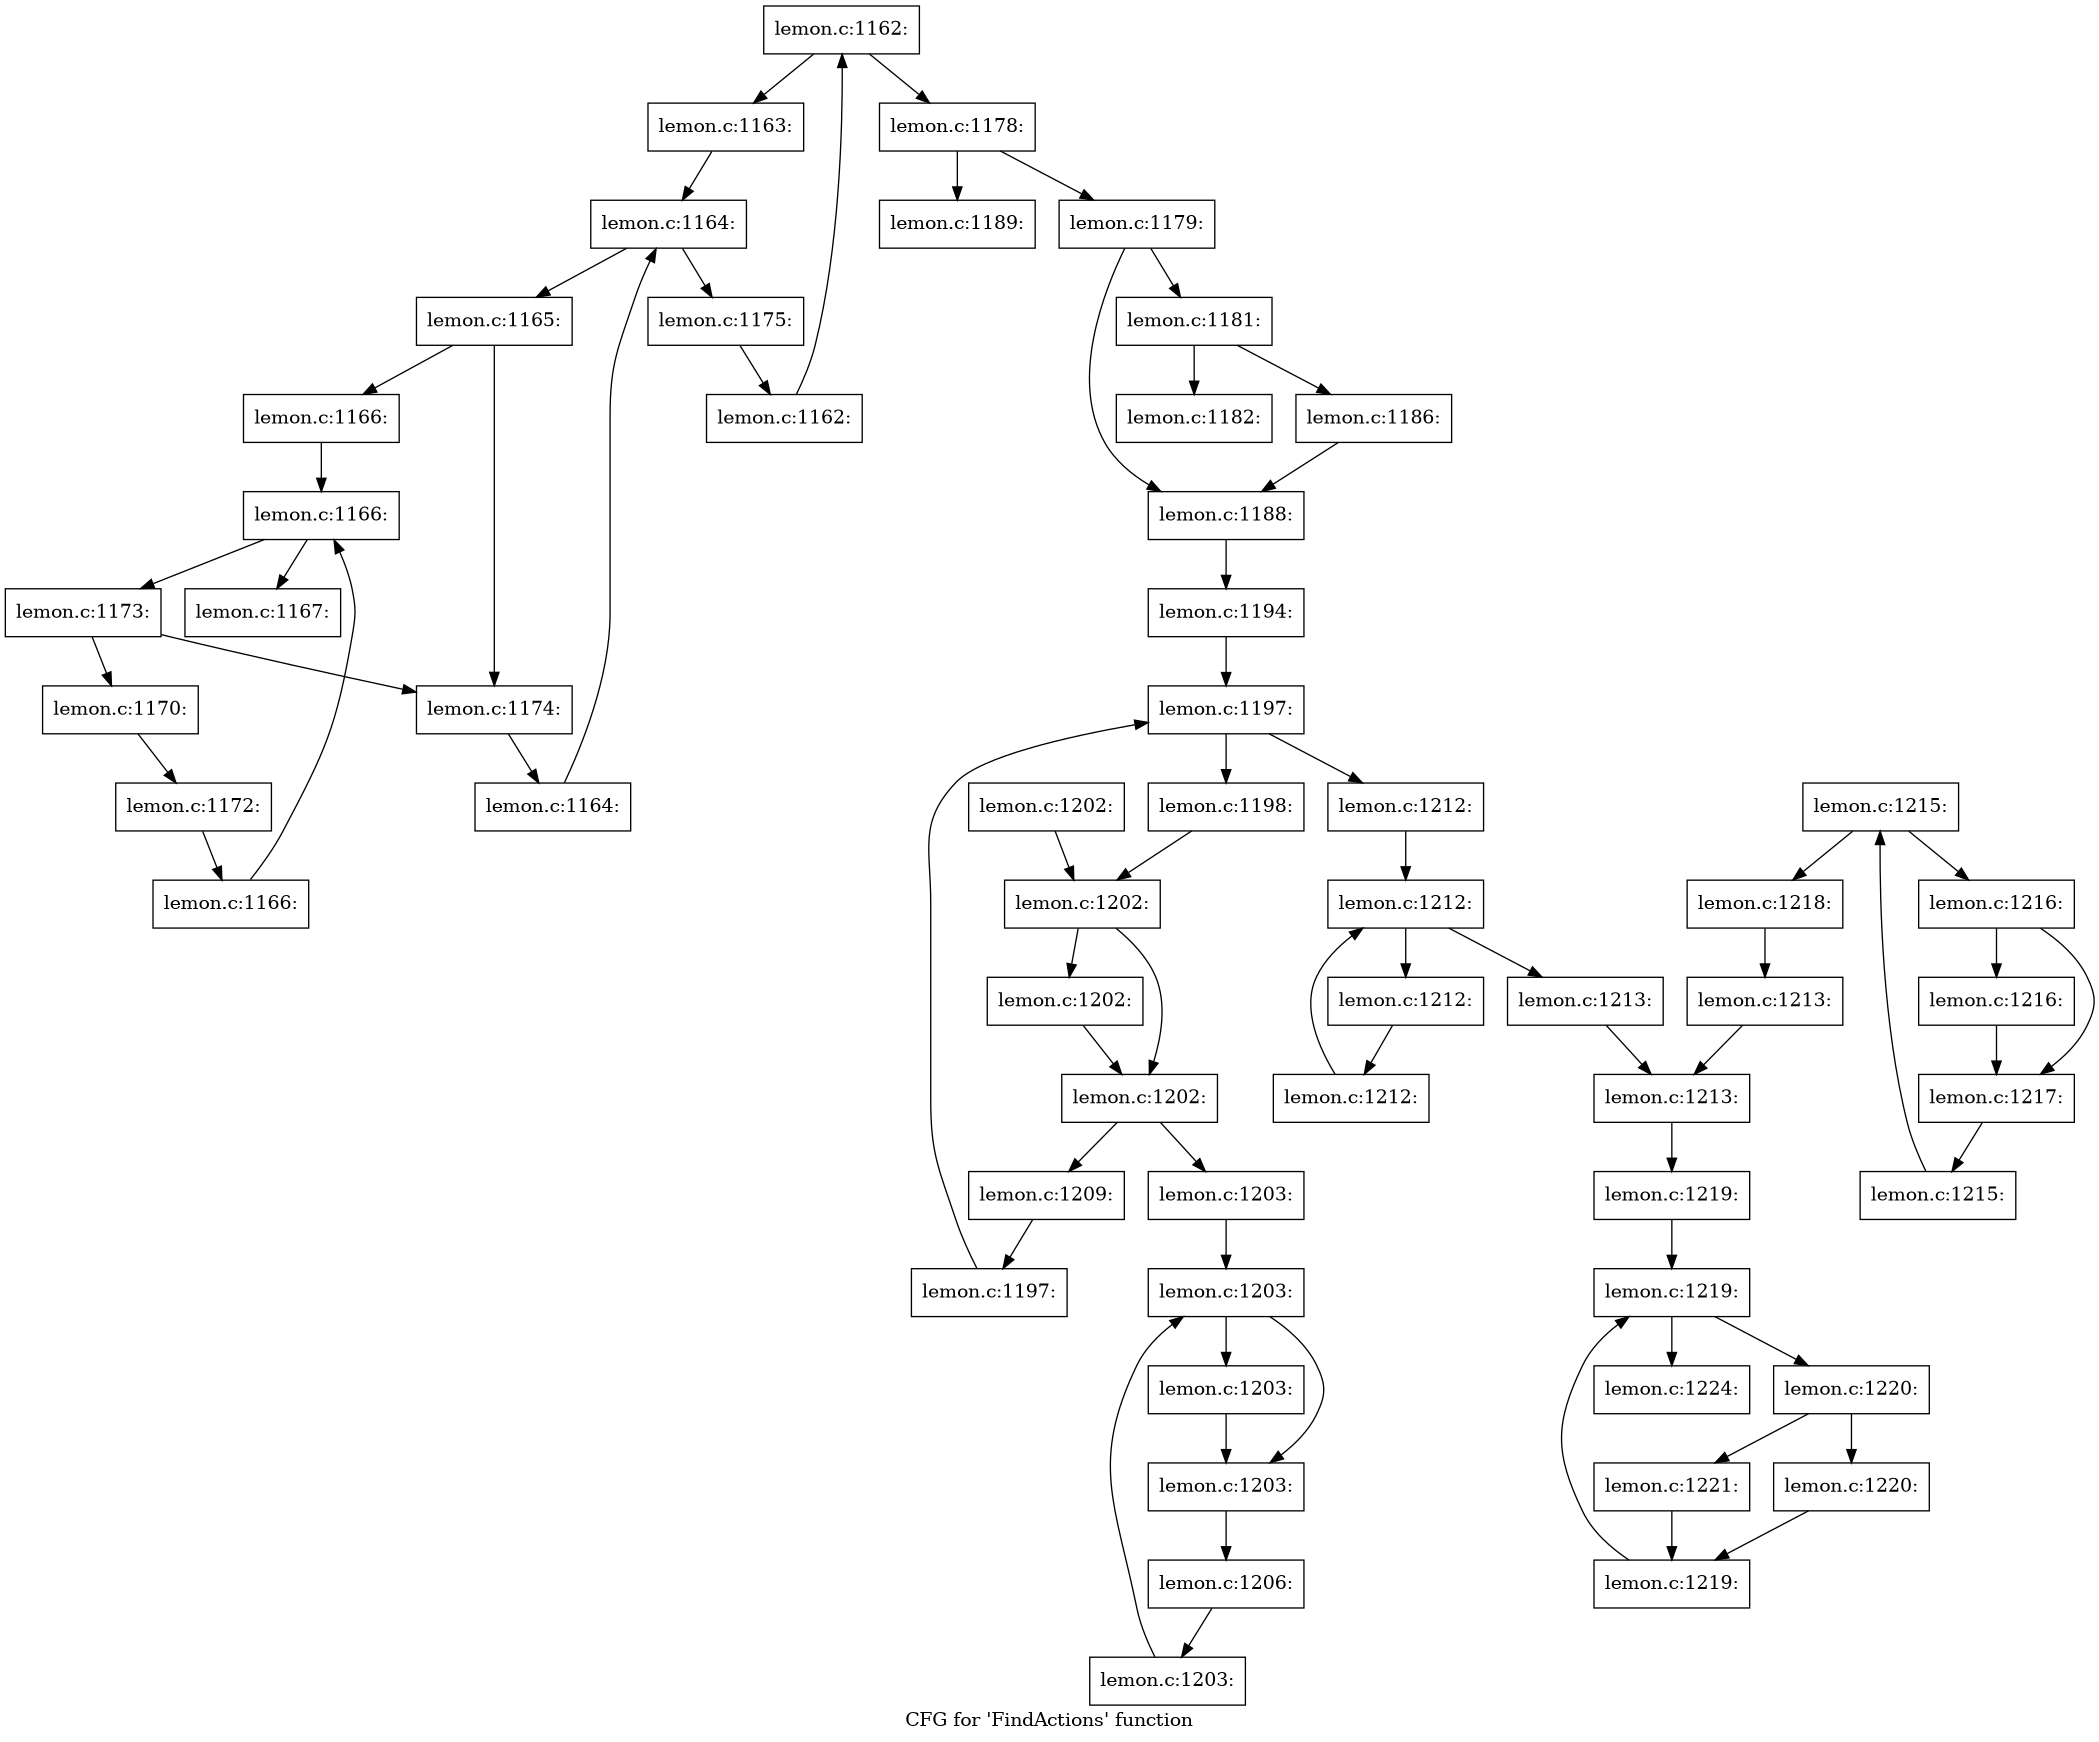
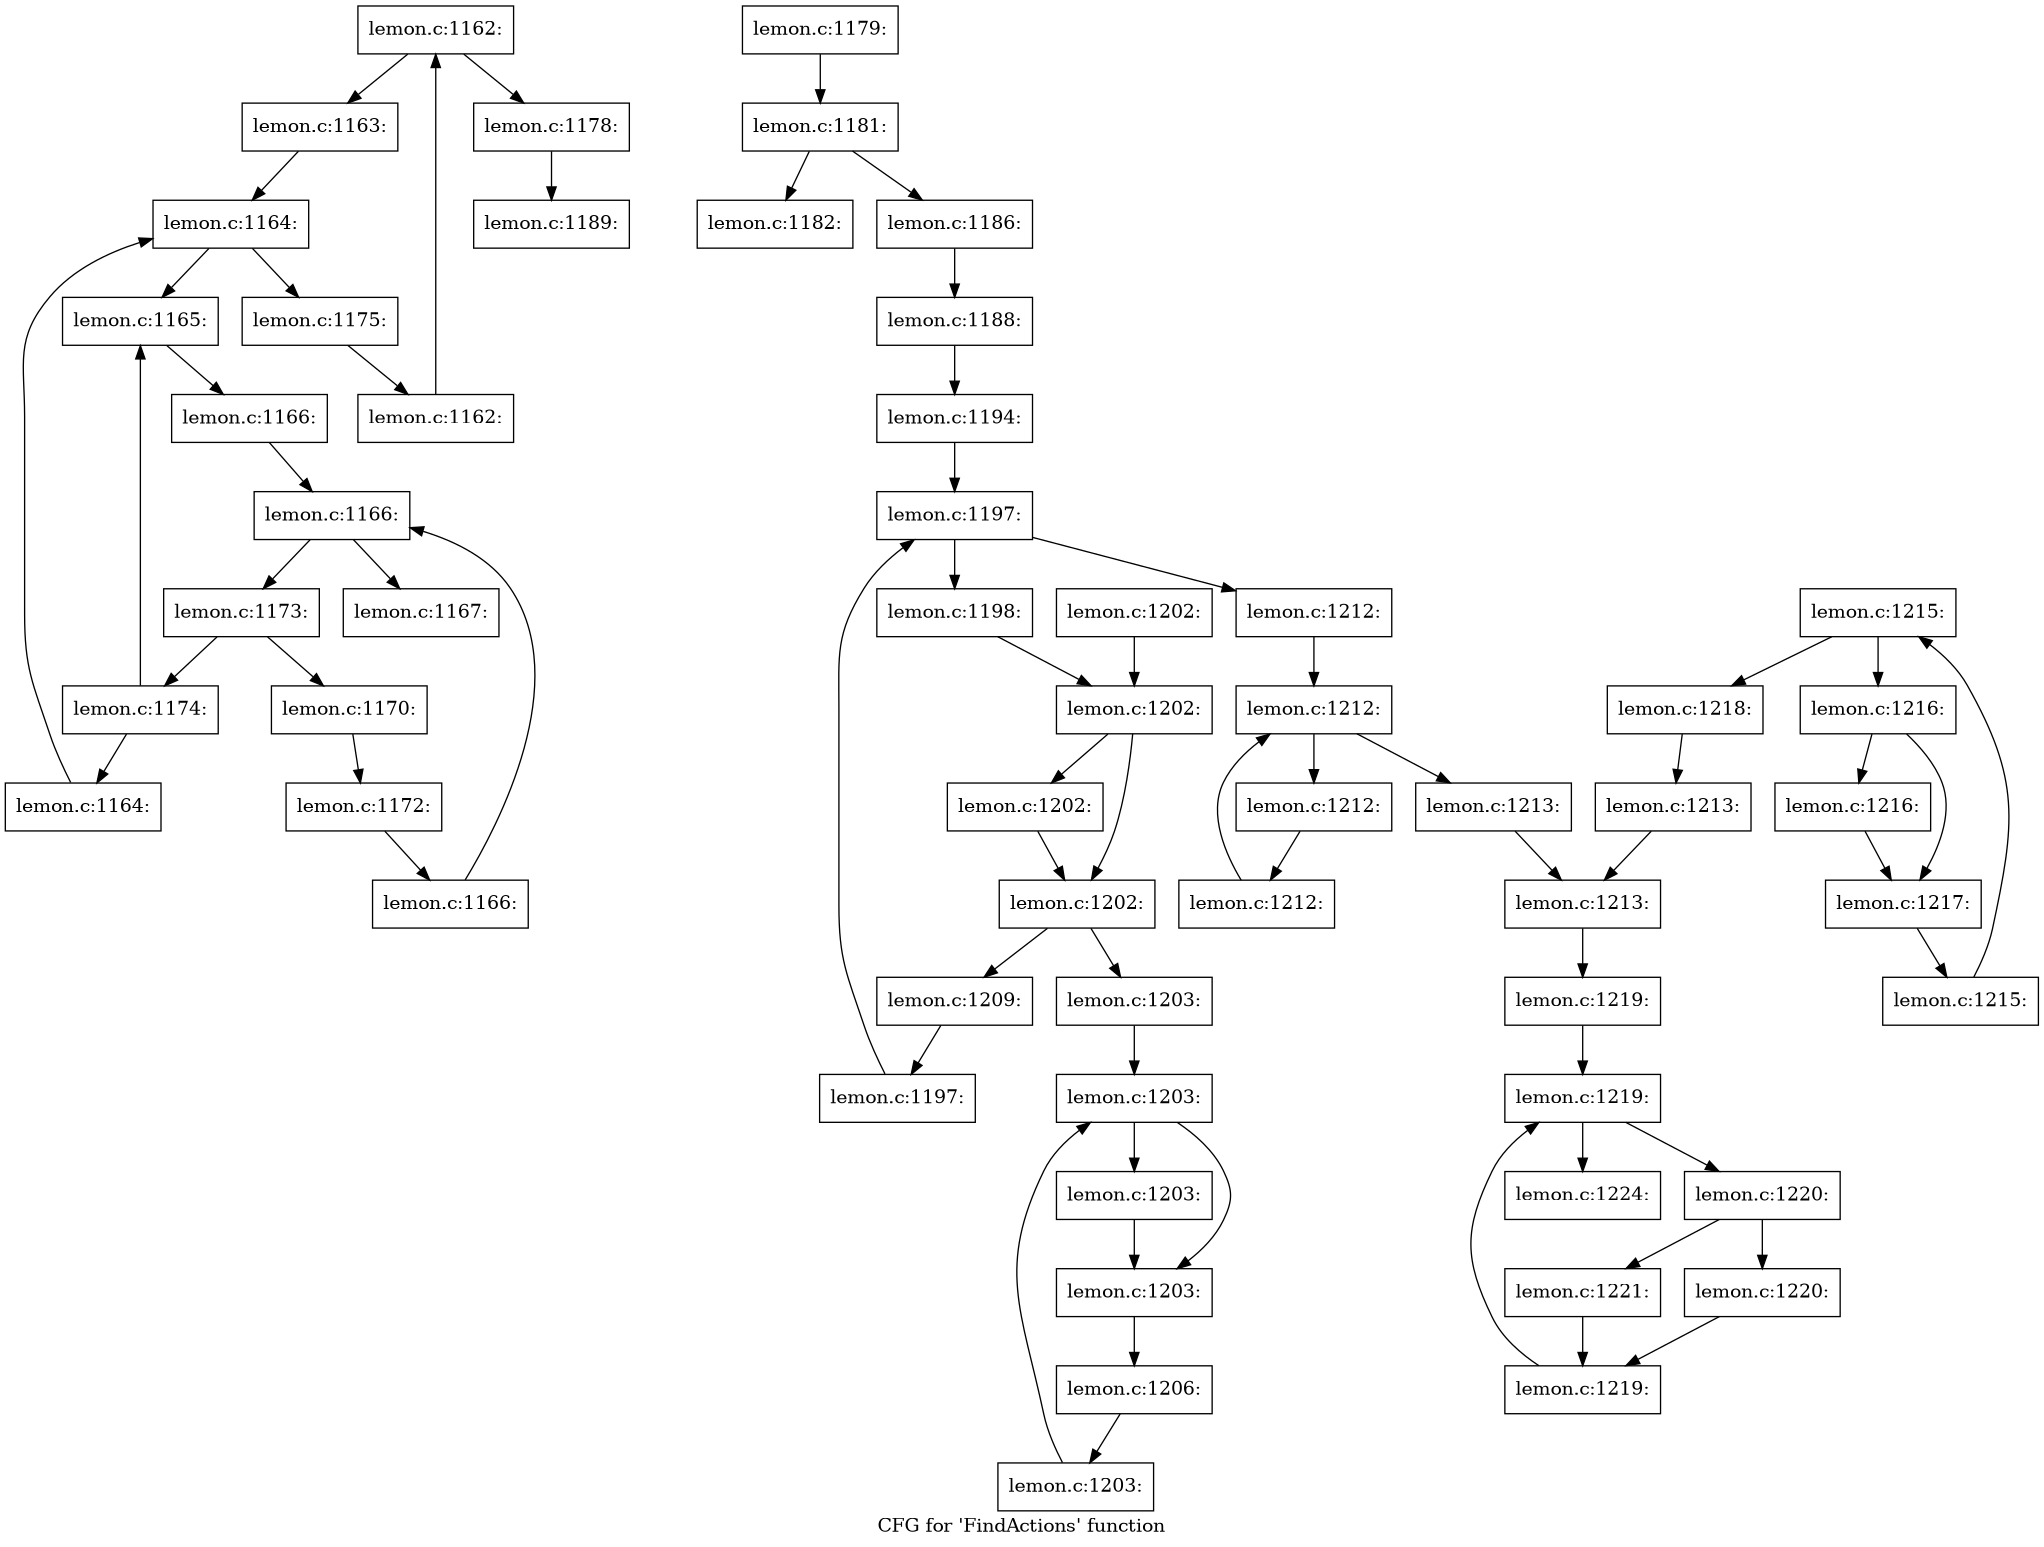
(1041, 172) -> none
(1090, 375) -> none
(494, 509) -> (140, 522)
